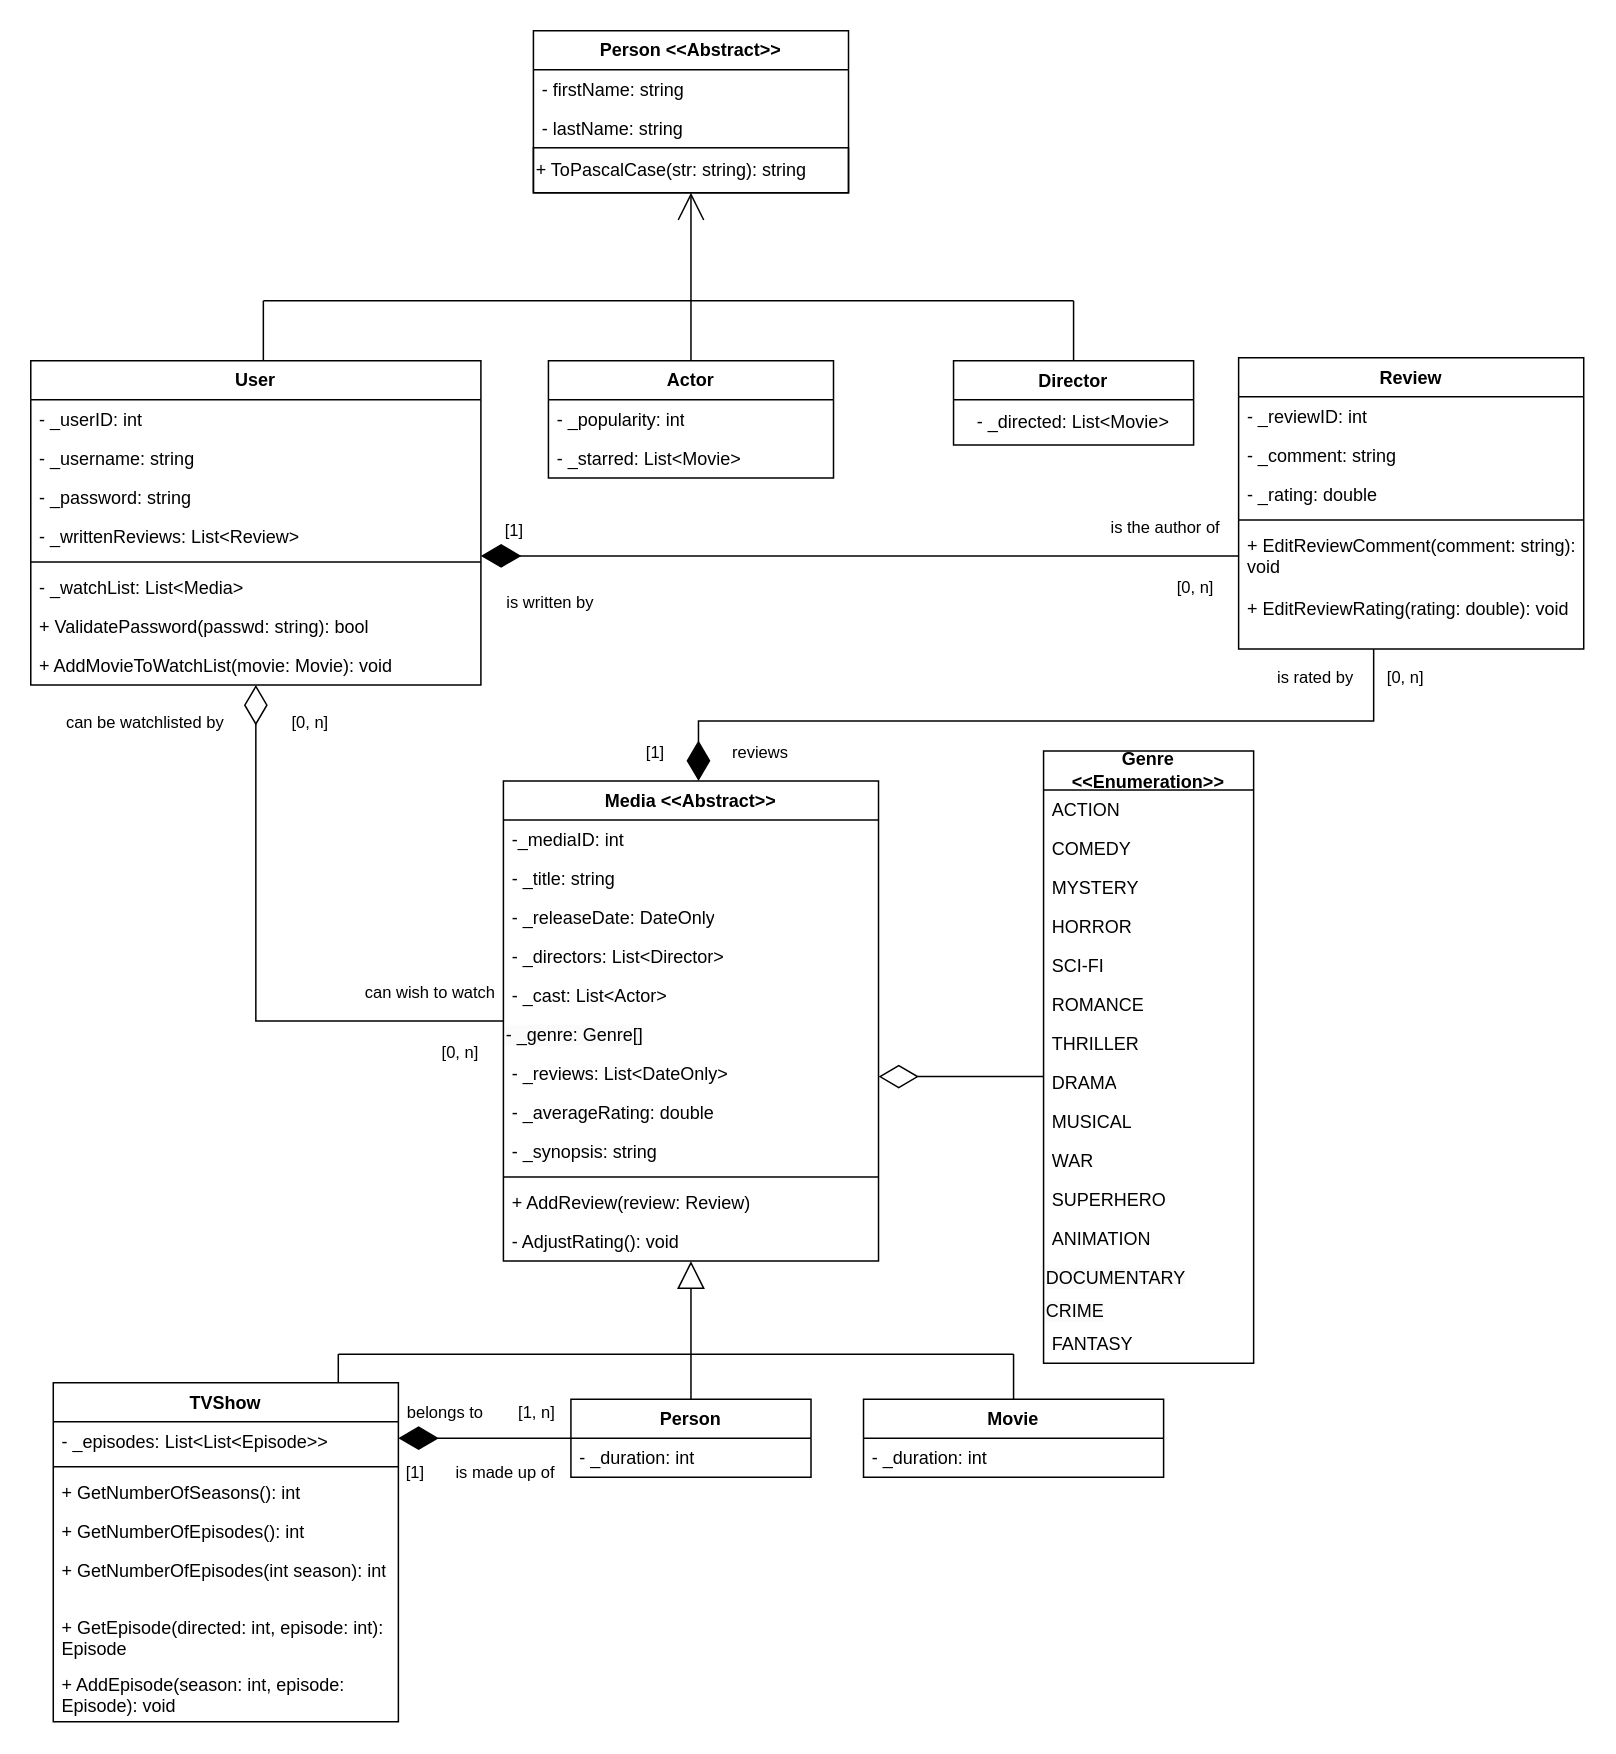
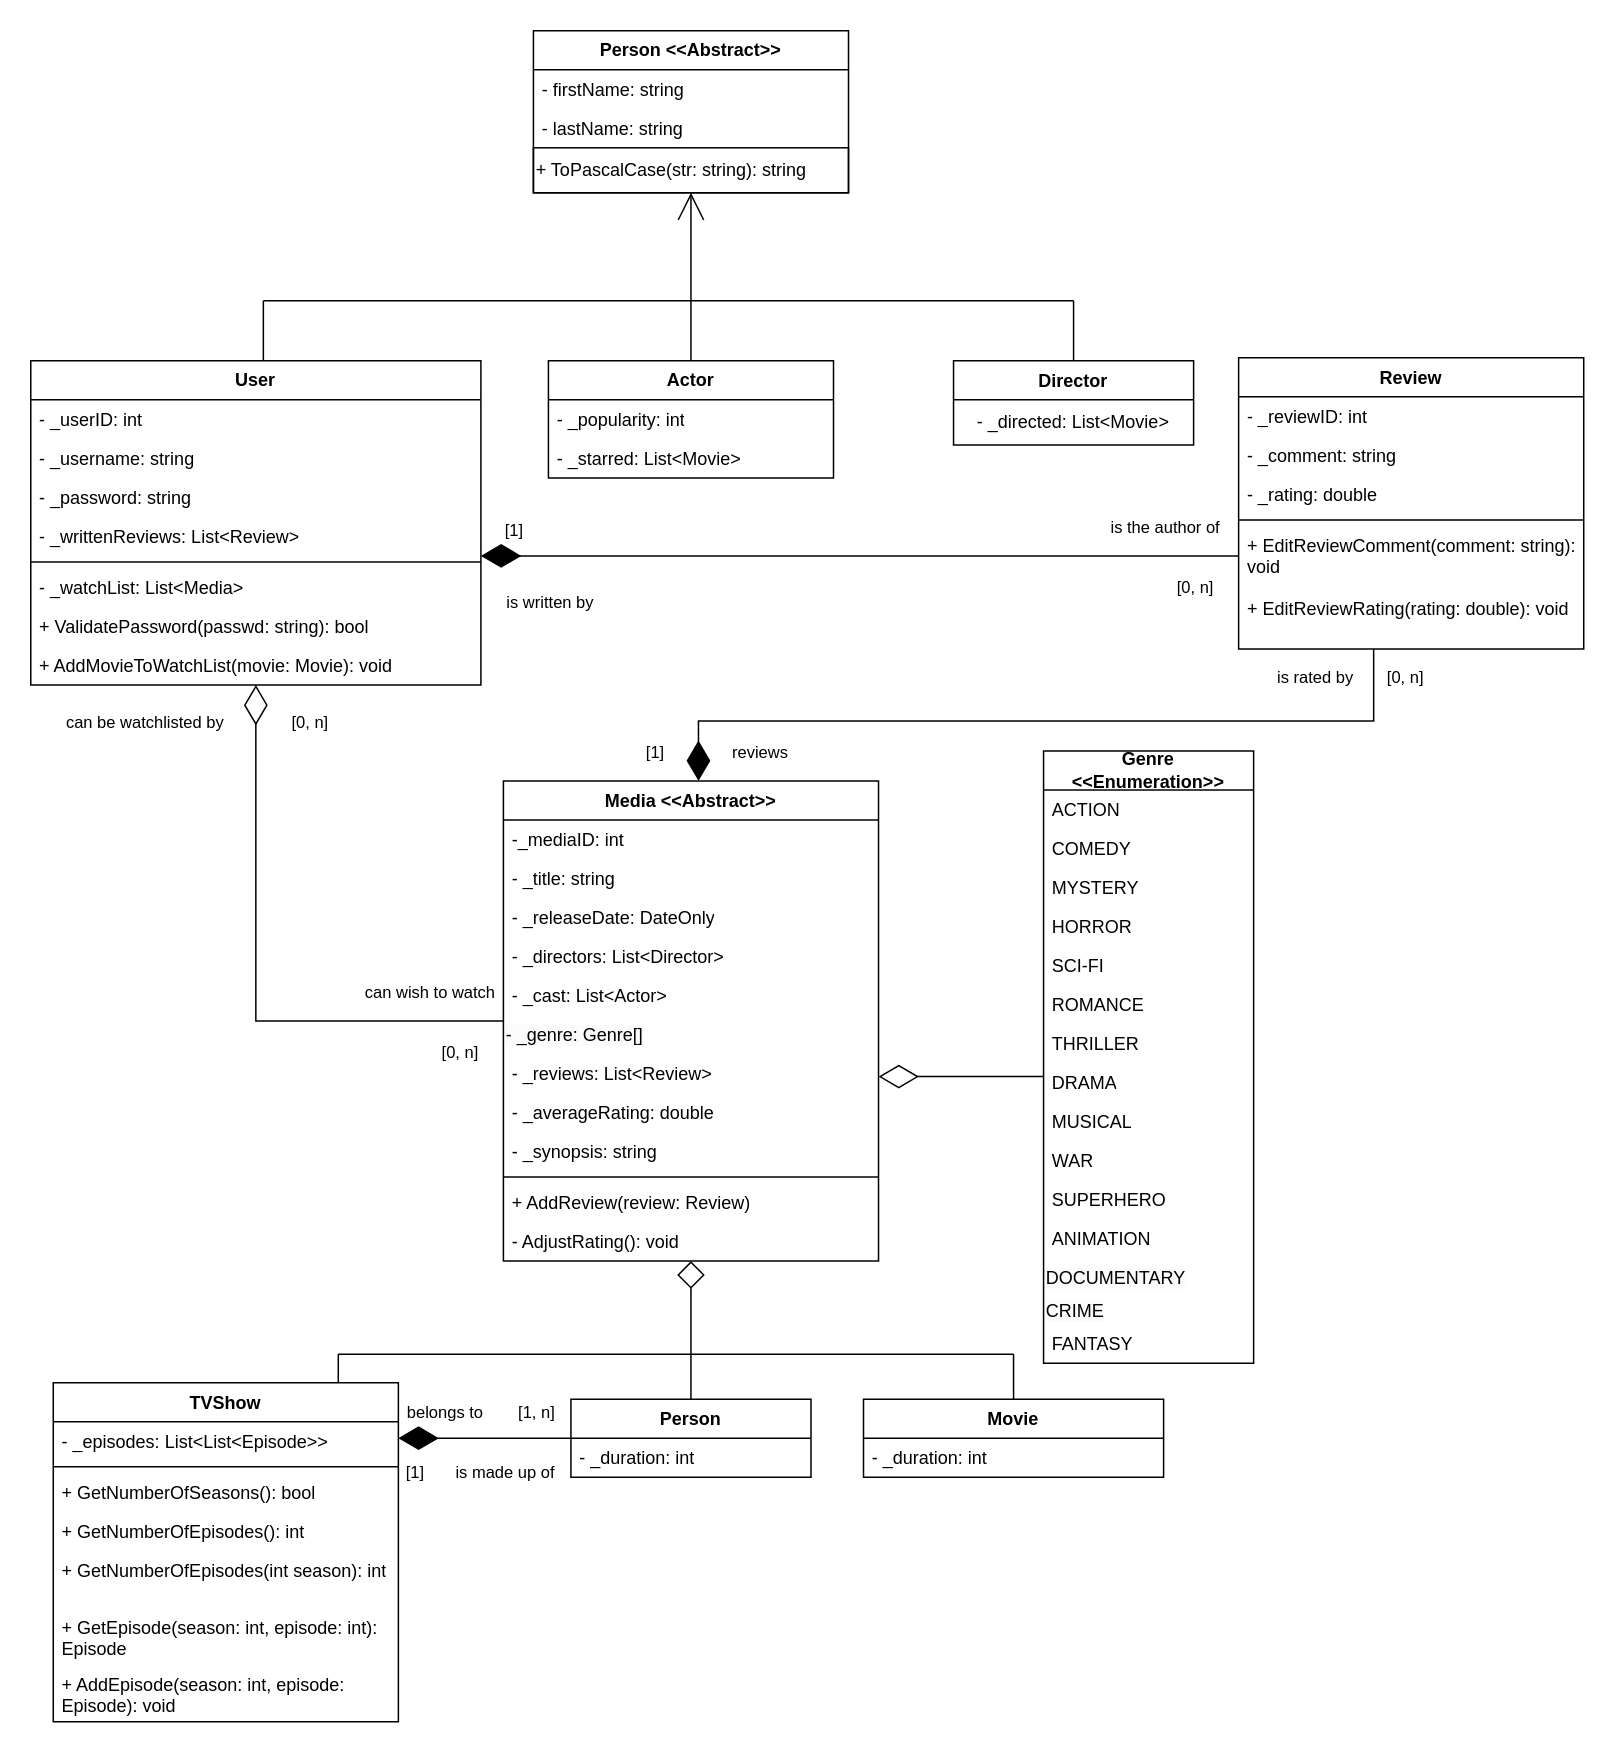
(629, 1075) -> (619, 1075)
(691, 1289) -> (691, 1289)
(189, 1494) -> (194, 1494)
(227, 1639) -> (227, 1639)
